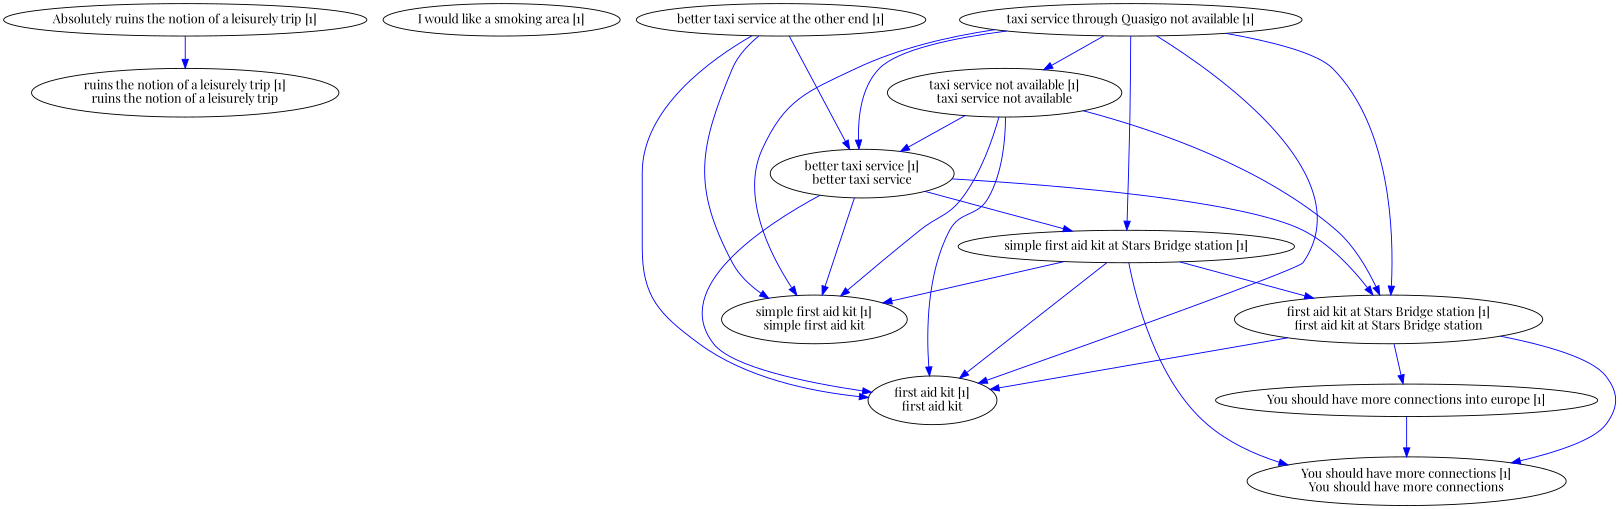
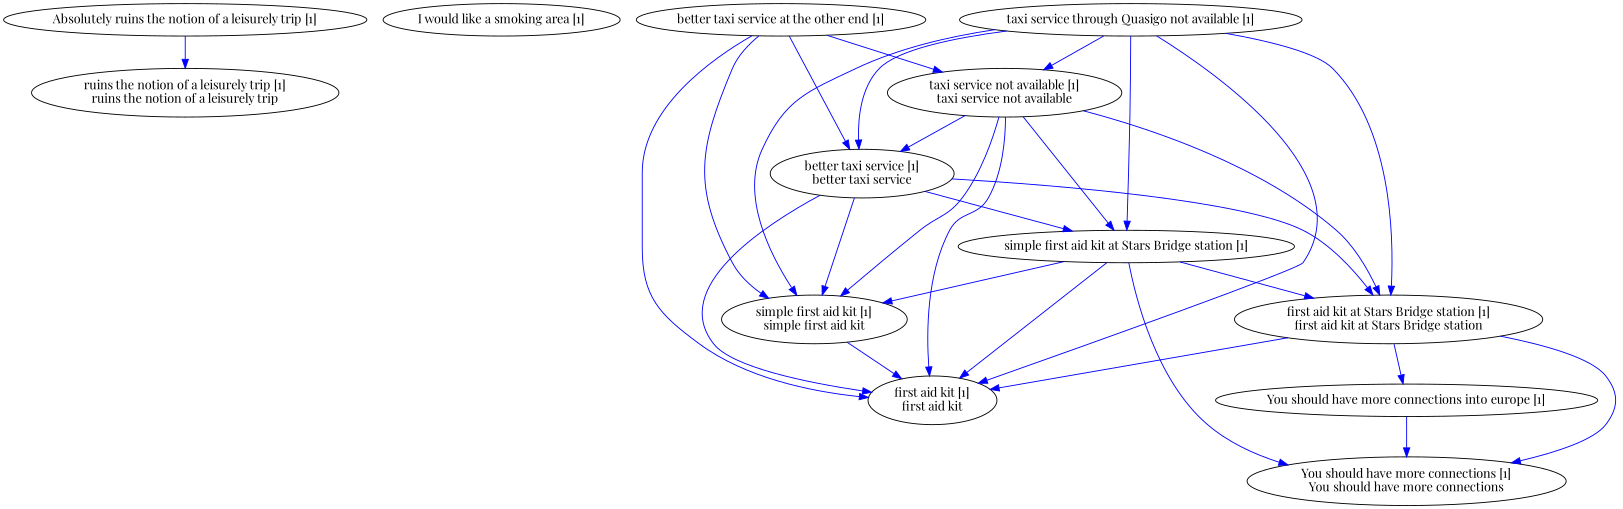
none -> (880, 52)
none -> (1066, 170)
none -> (870, 358)
